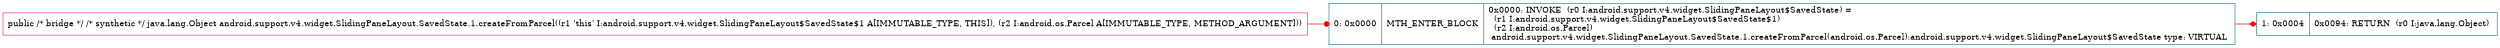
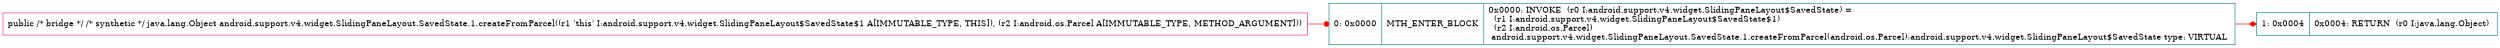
(2403, 24) -> (2403, 24)
